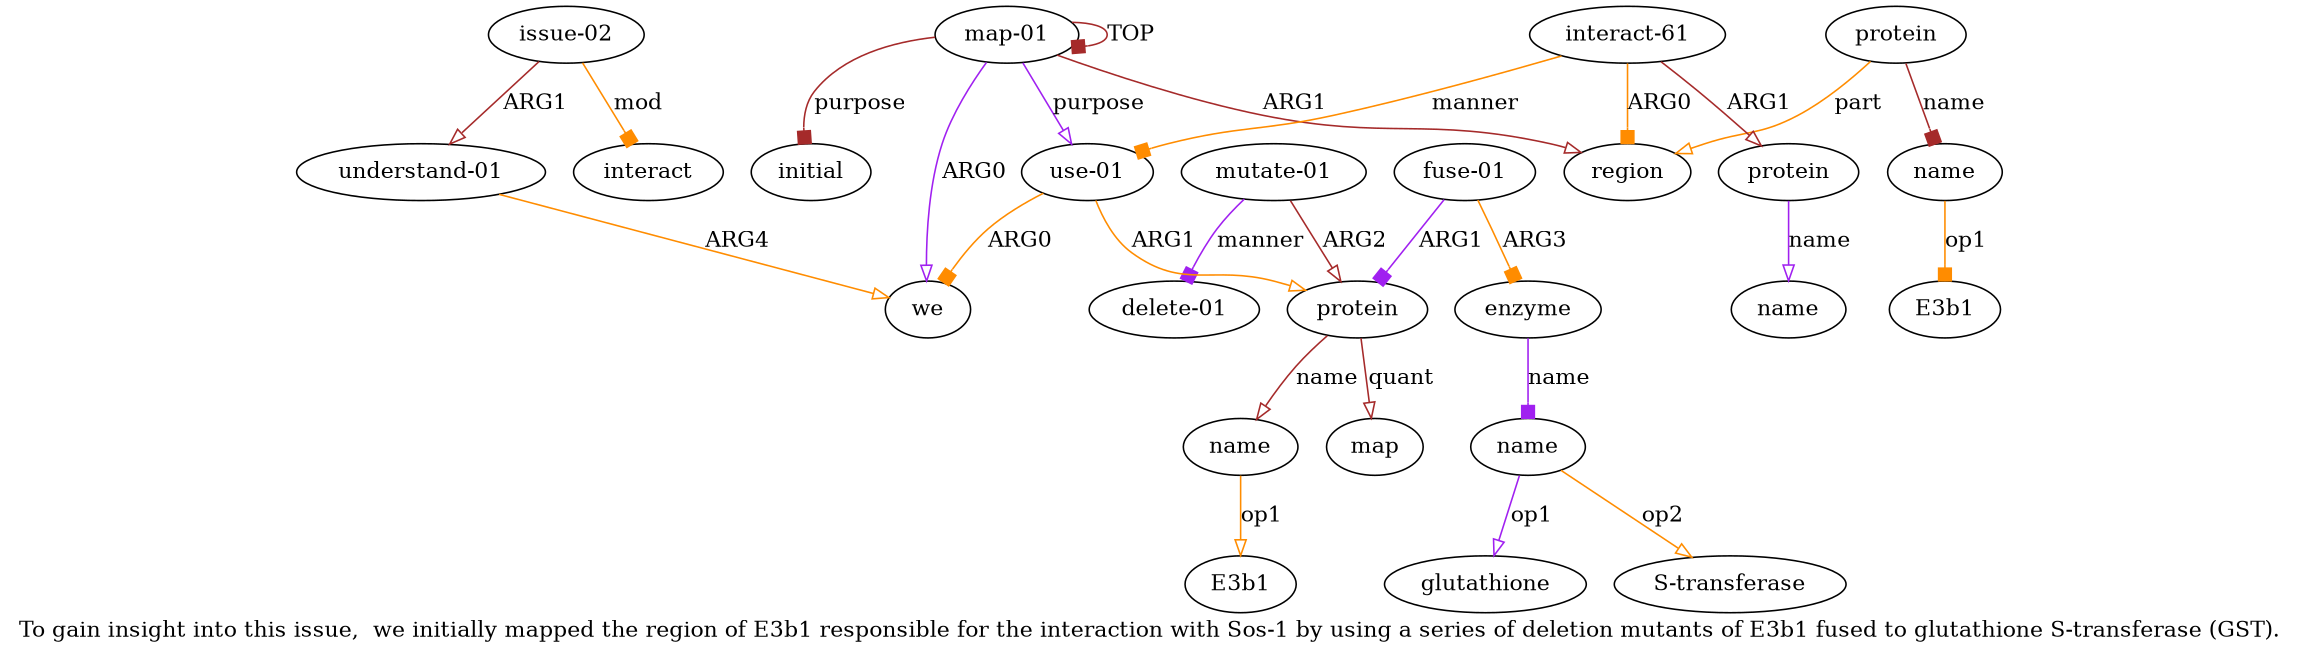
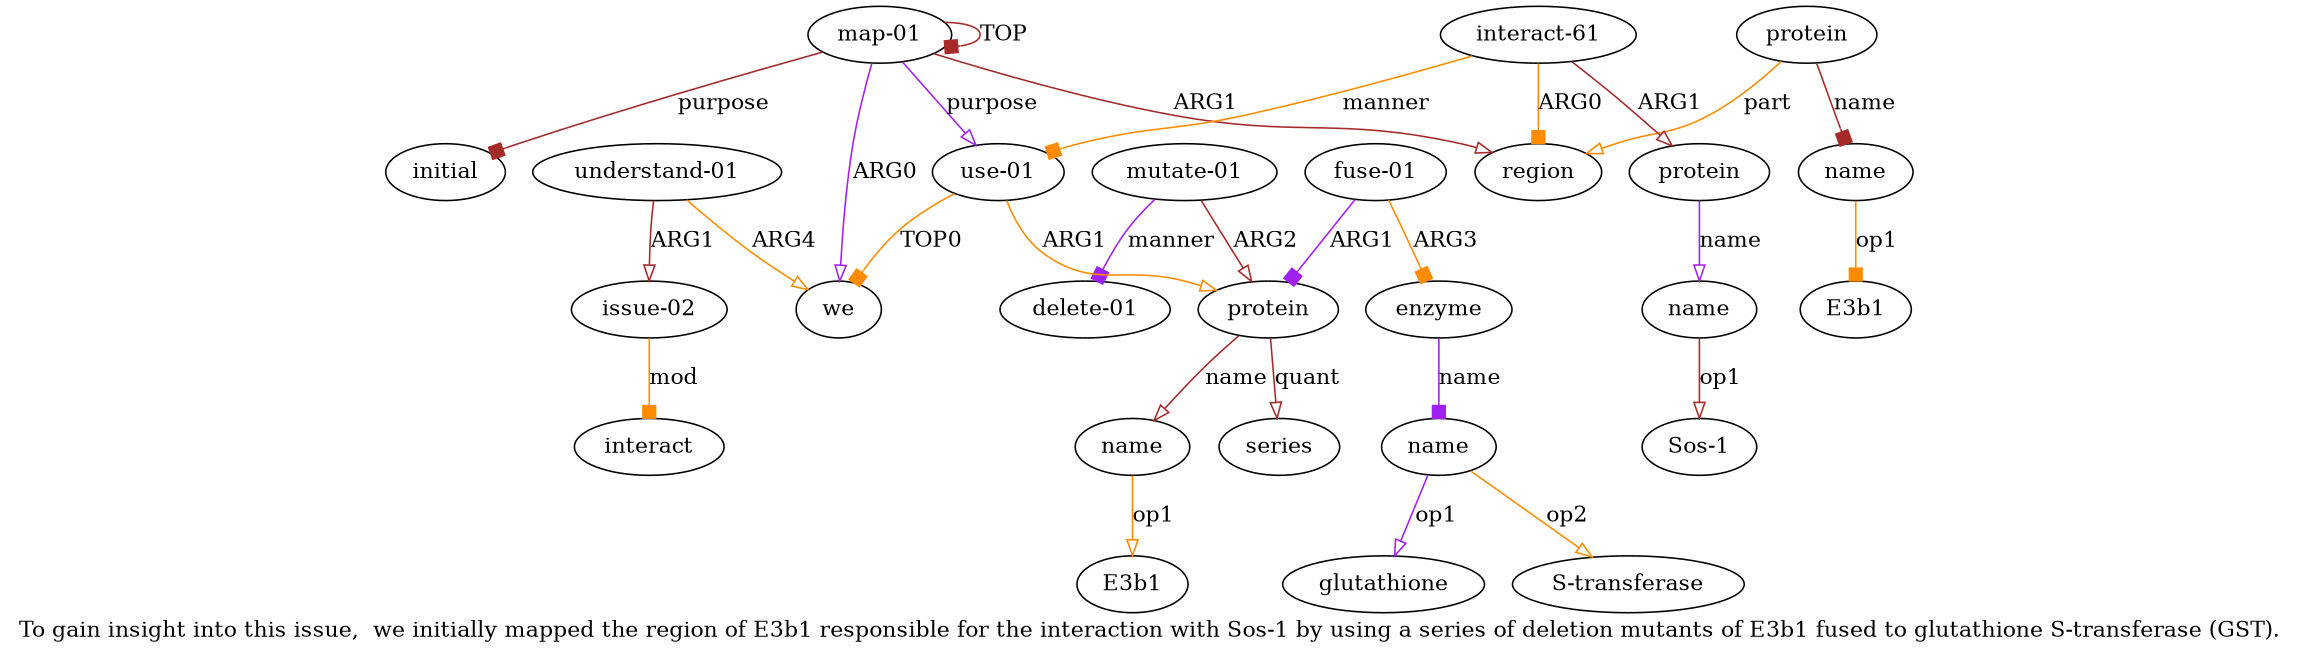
(500, 97) -> (651, 233)
(1020, 241) -> (932, 241)
(1375, 447) -> (1279, 447)
none -> (1699, 447)
